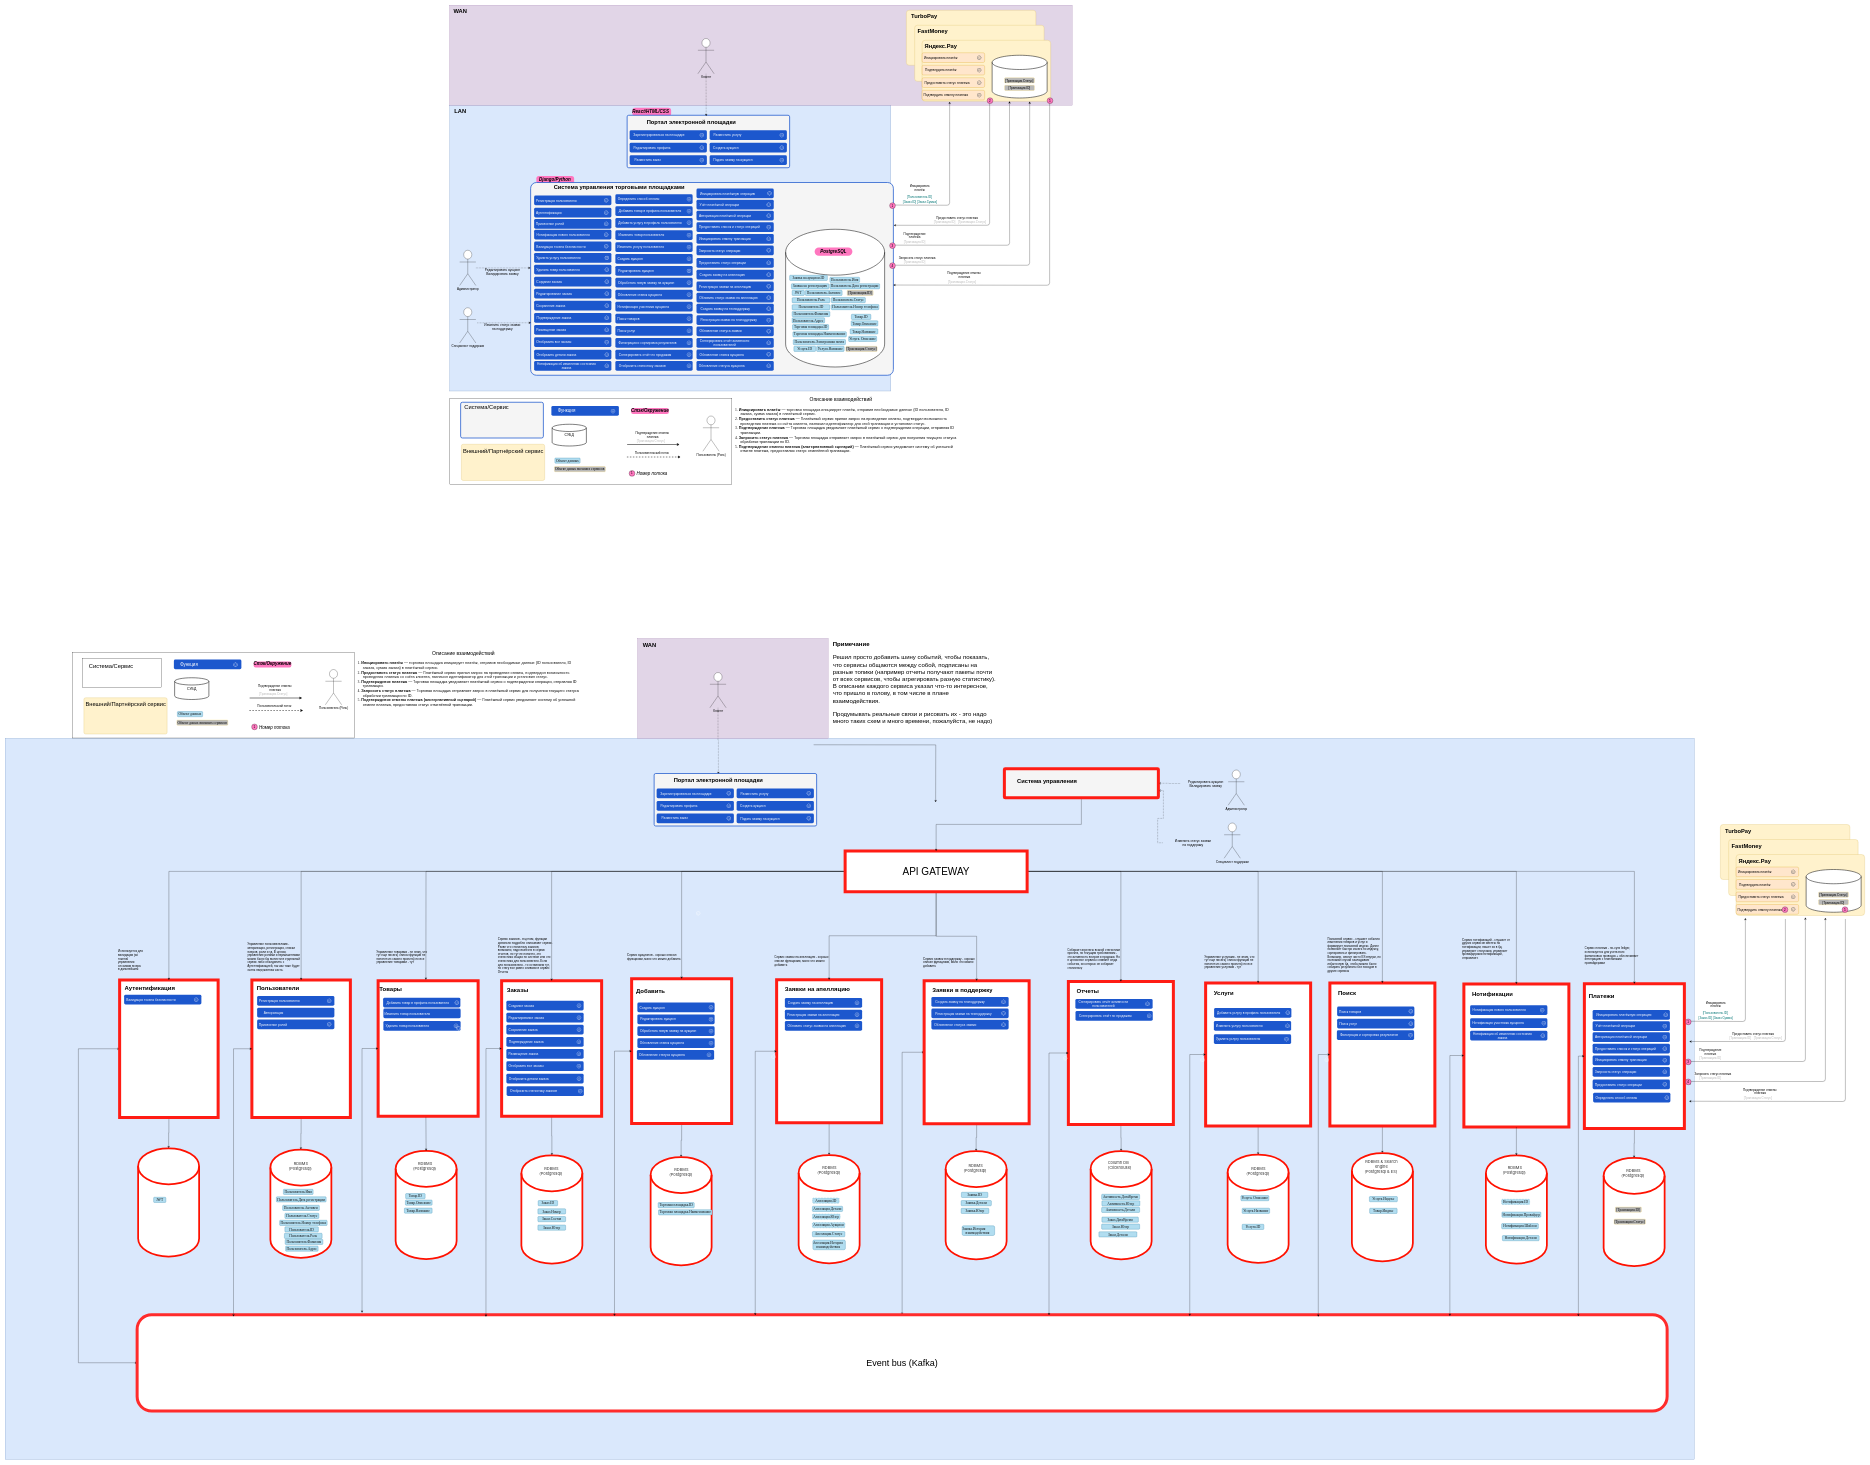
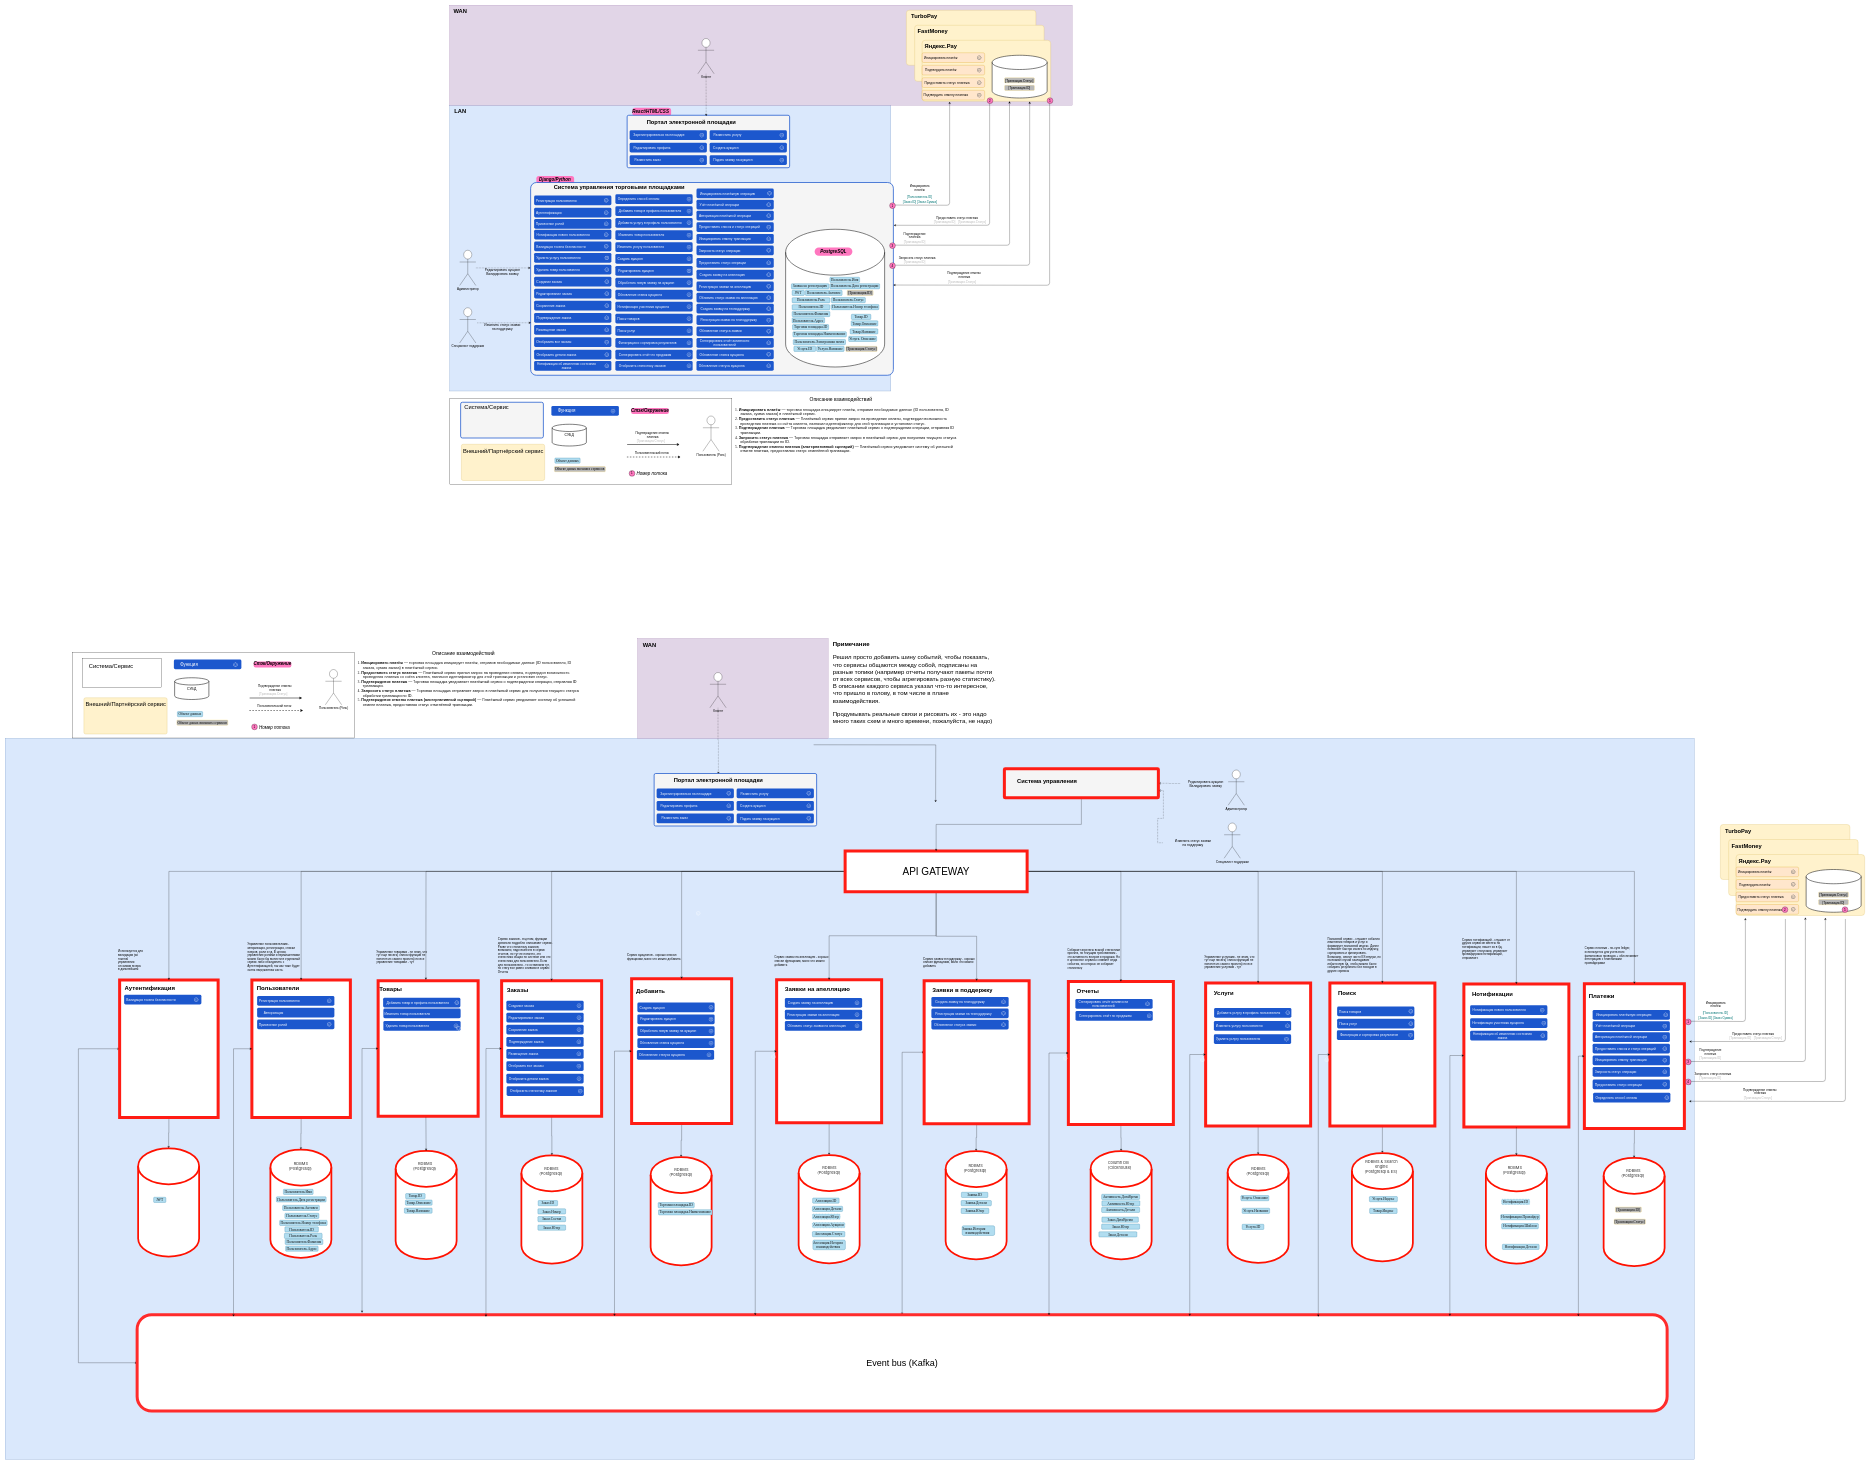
(809, 278) -> none
(826, 1201) -> (826, 1201)
(1521, 1215) -> (1520, 1217)
(1521, 1238) -> (1521, 1247)
